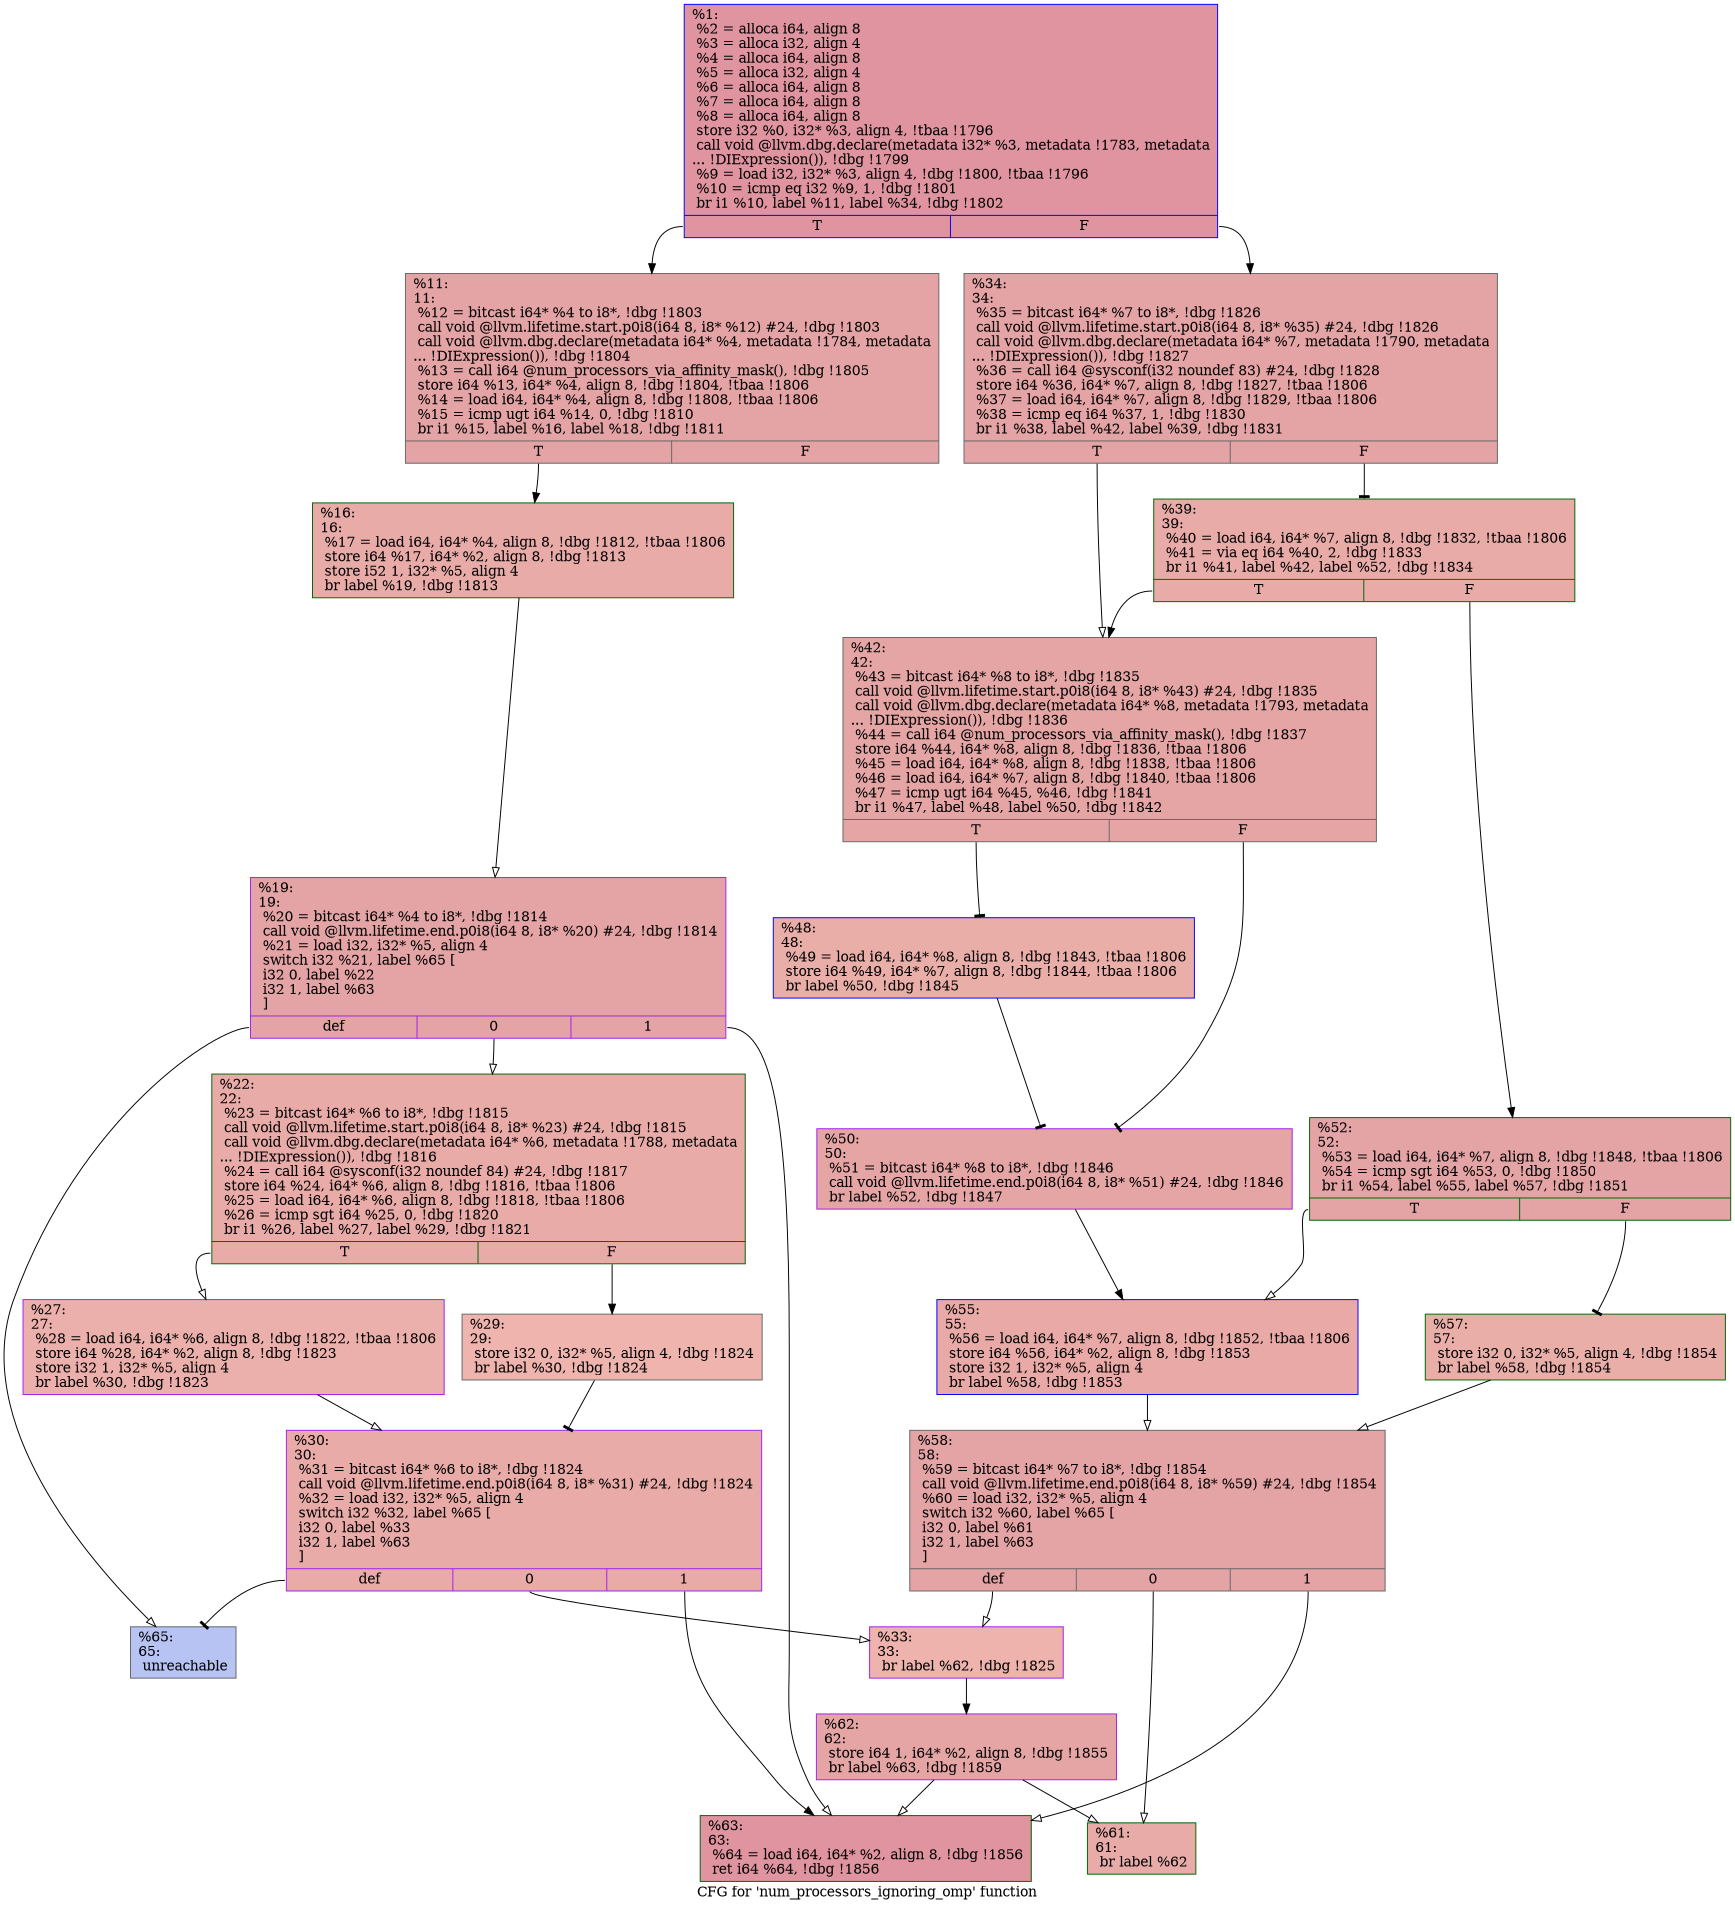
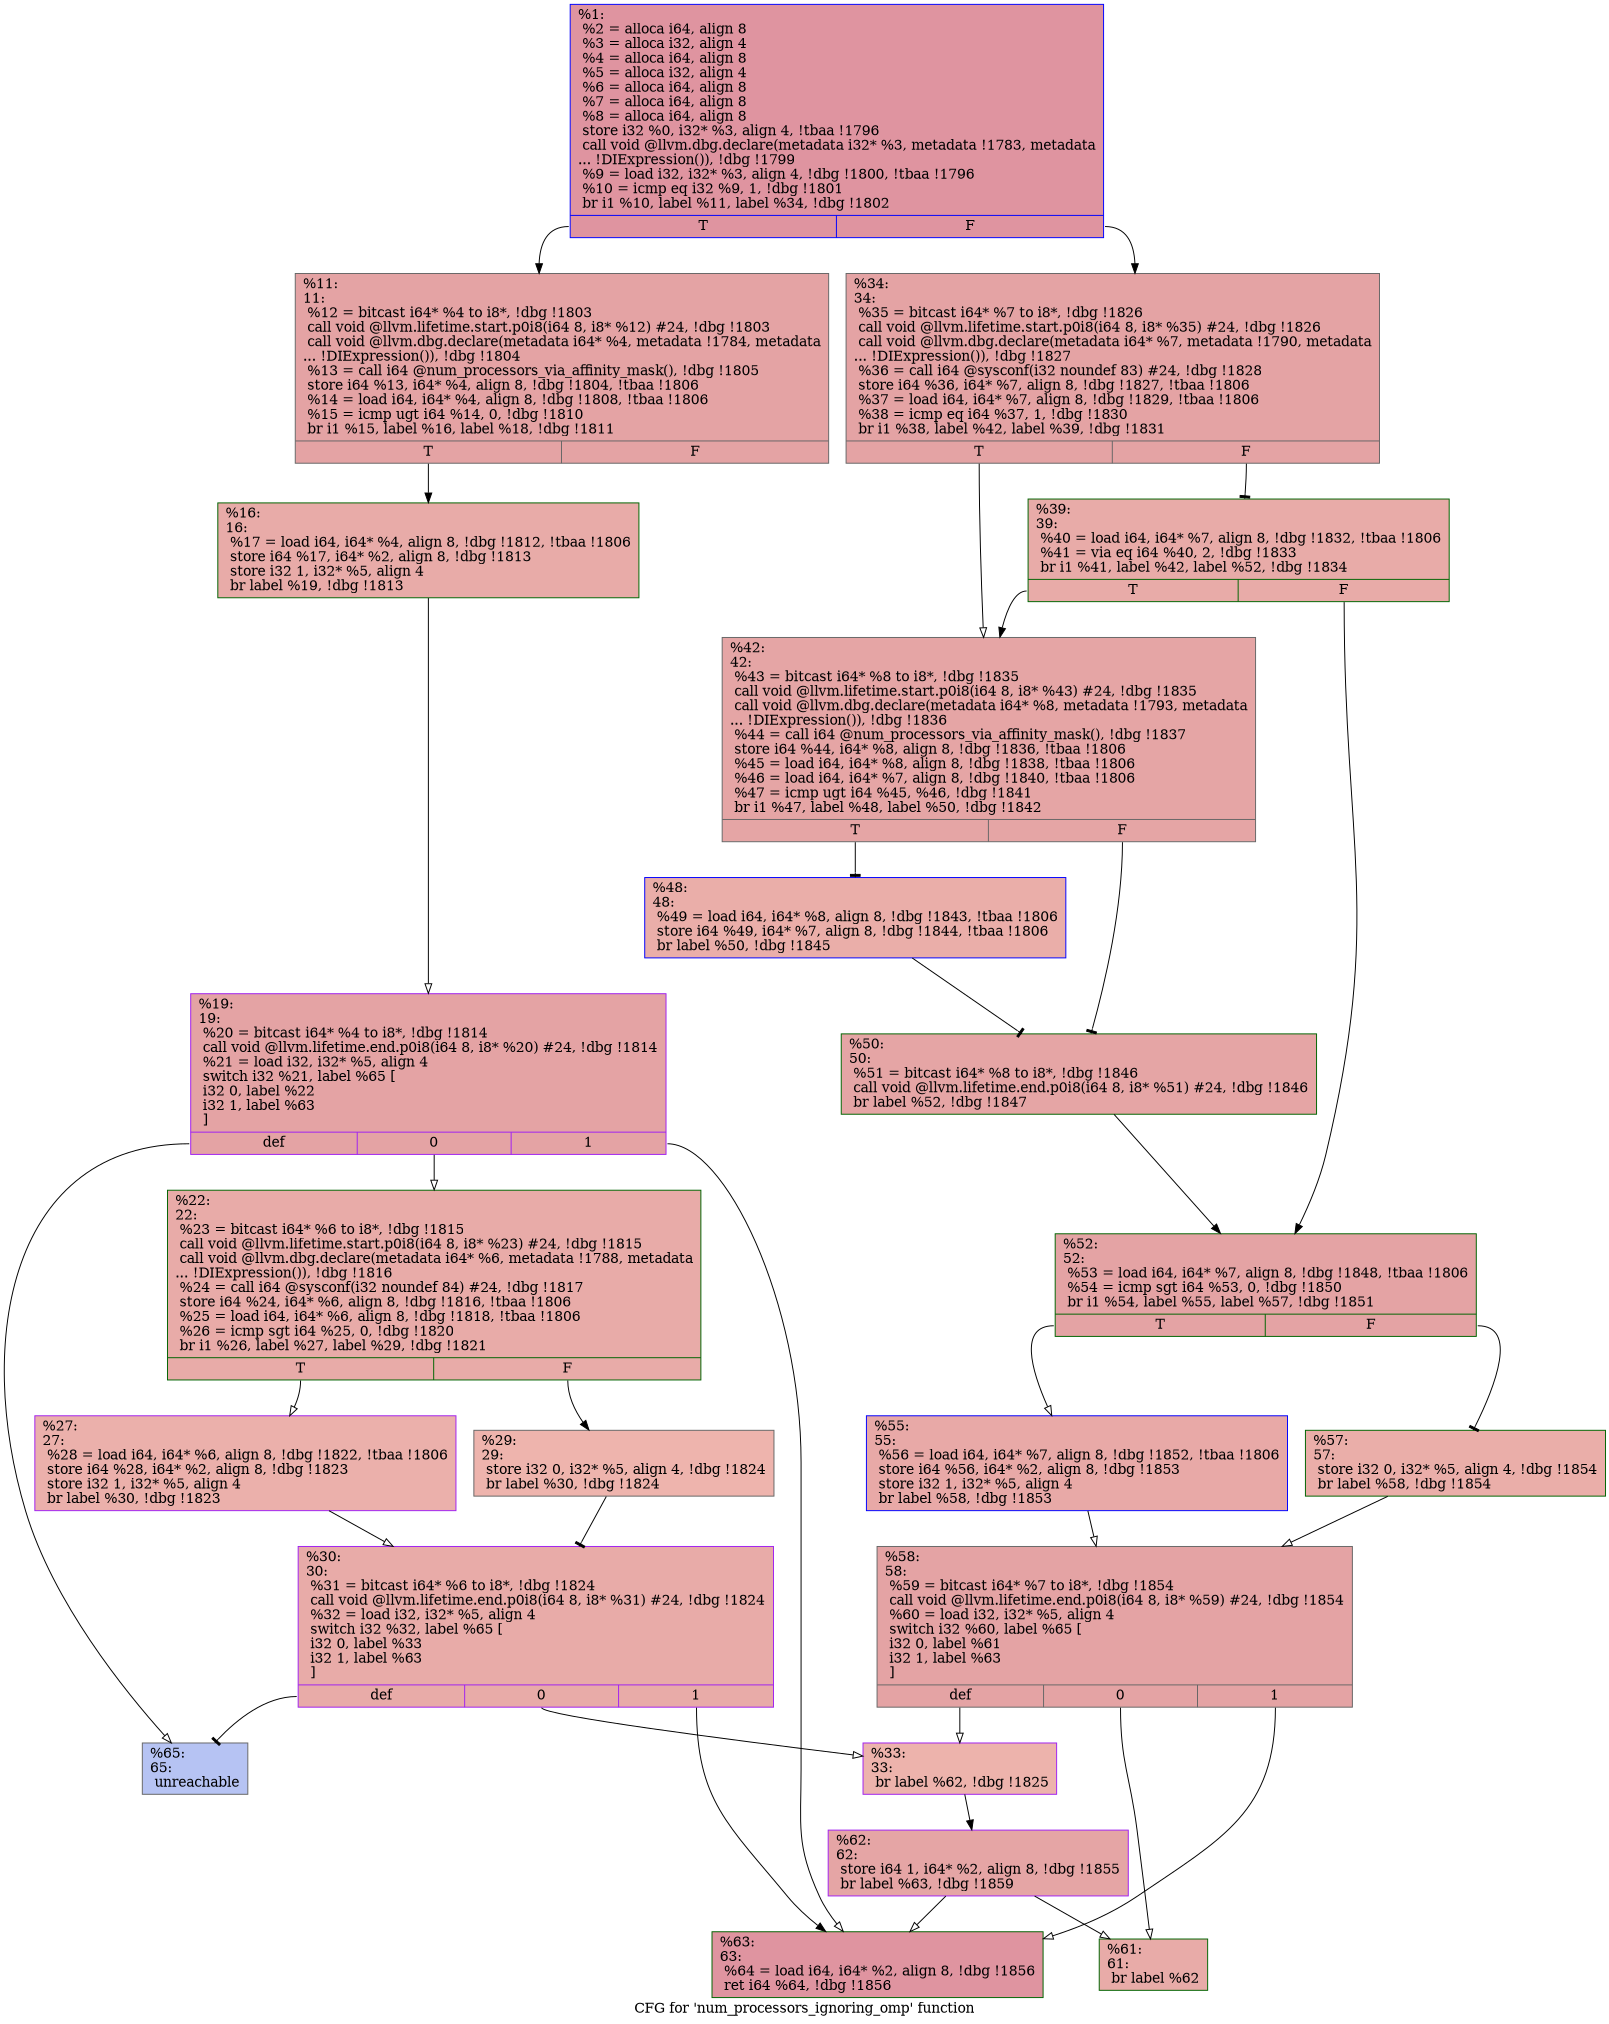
(419, 572) -> (325, 572)
(1055, 1169) -> (1079, 1074)
(1097, 1250) -> (1164, 1170)
